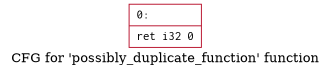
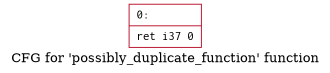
(165, 36) -> (165, 36)
